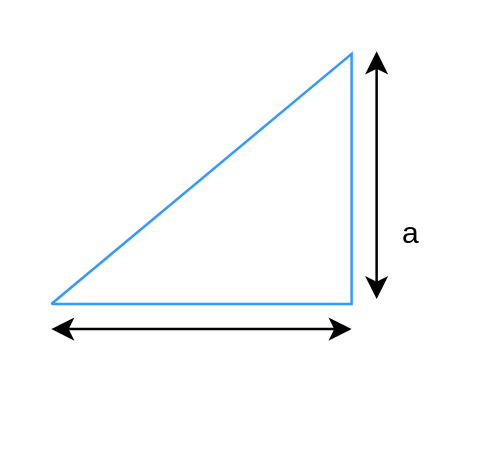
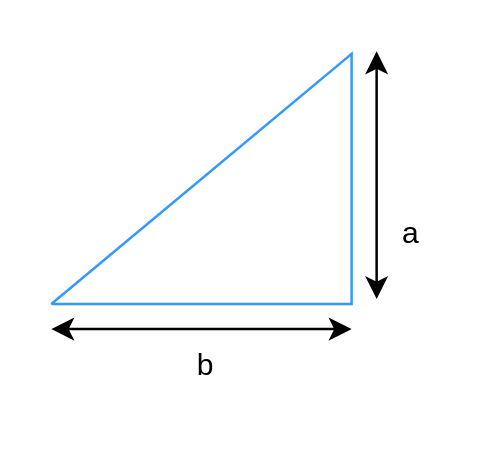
none -> (206, 366)
